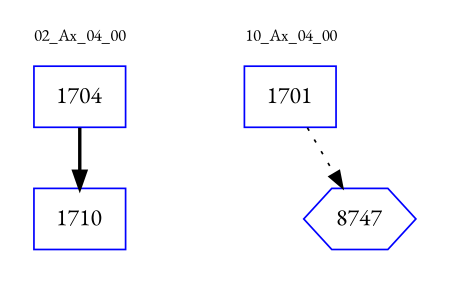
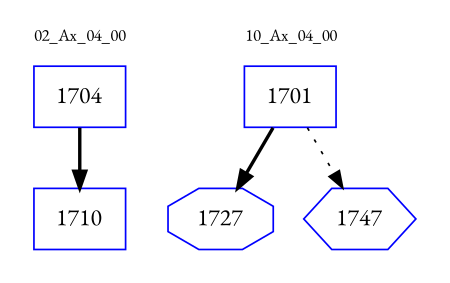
none -> (221, 219)
(360, 219) -> (360, 219)
